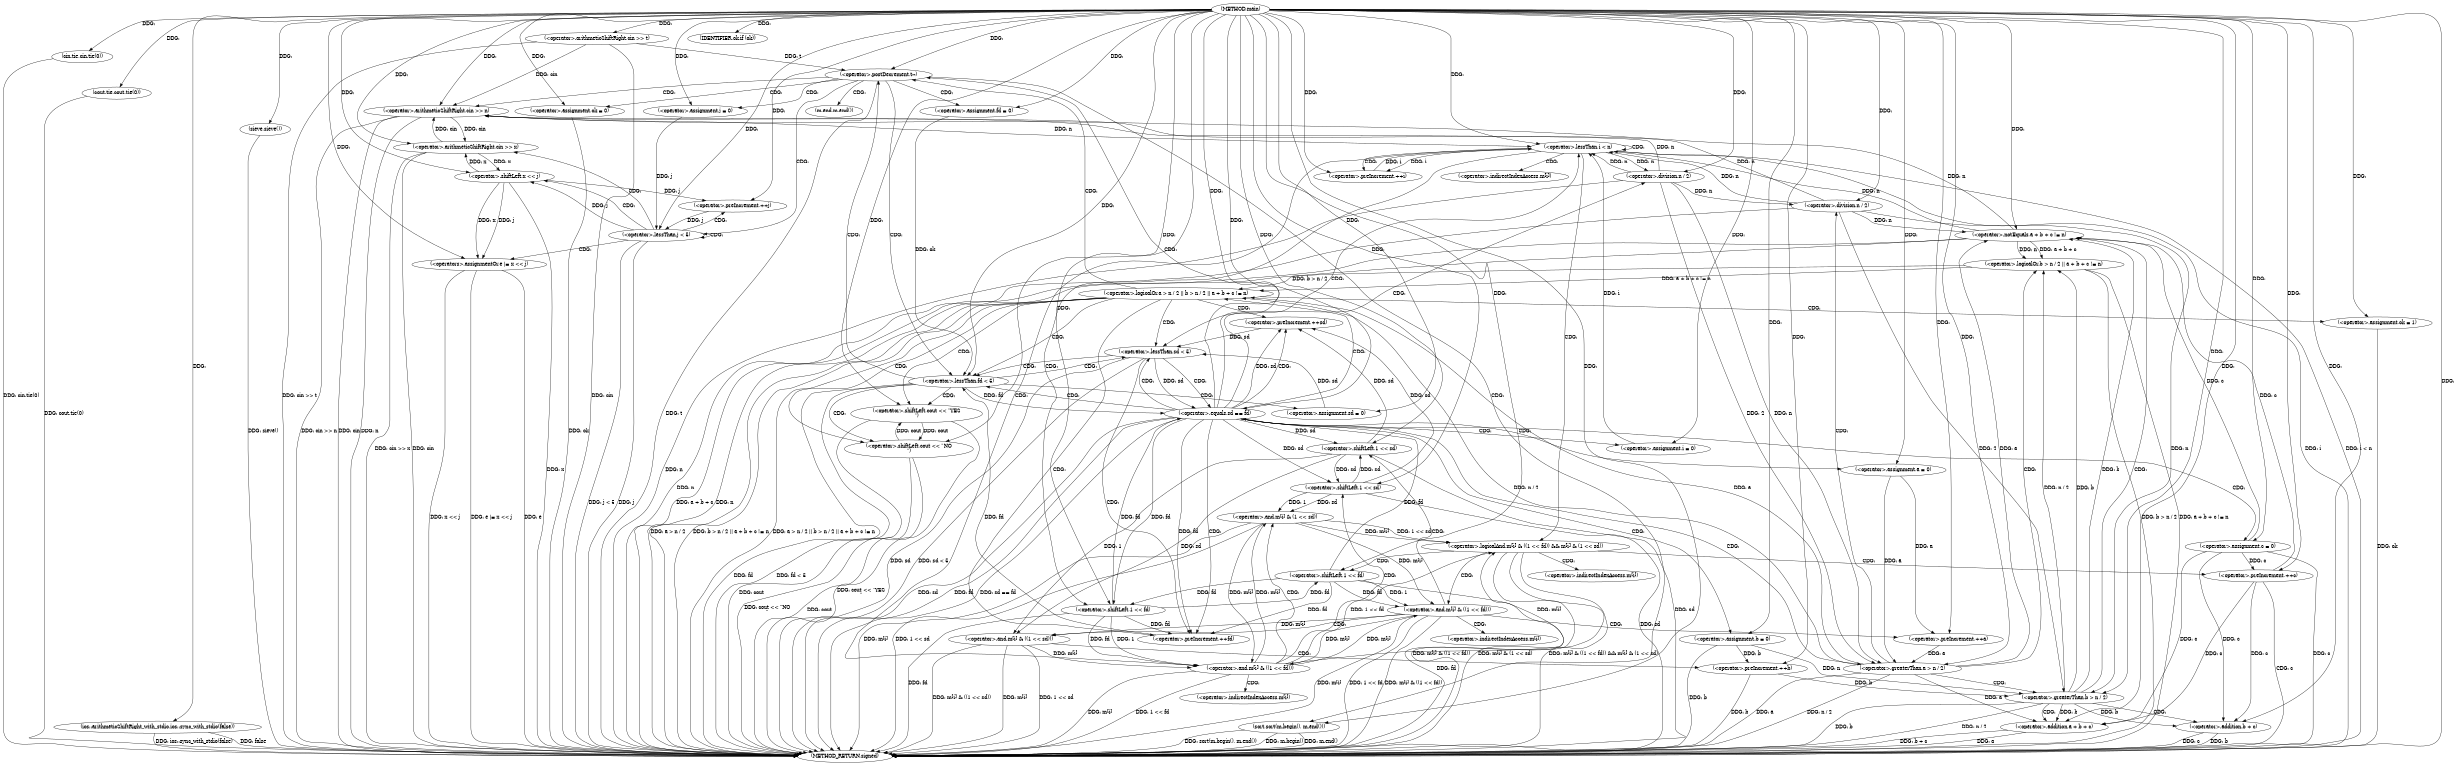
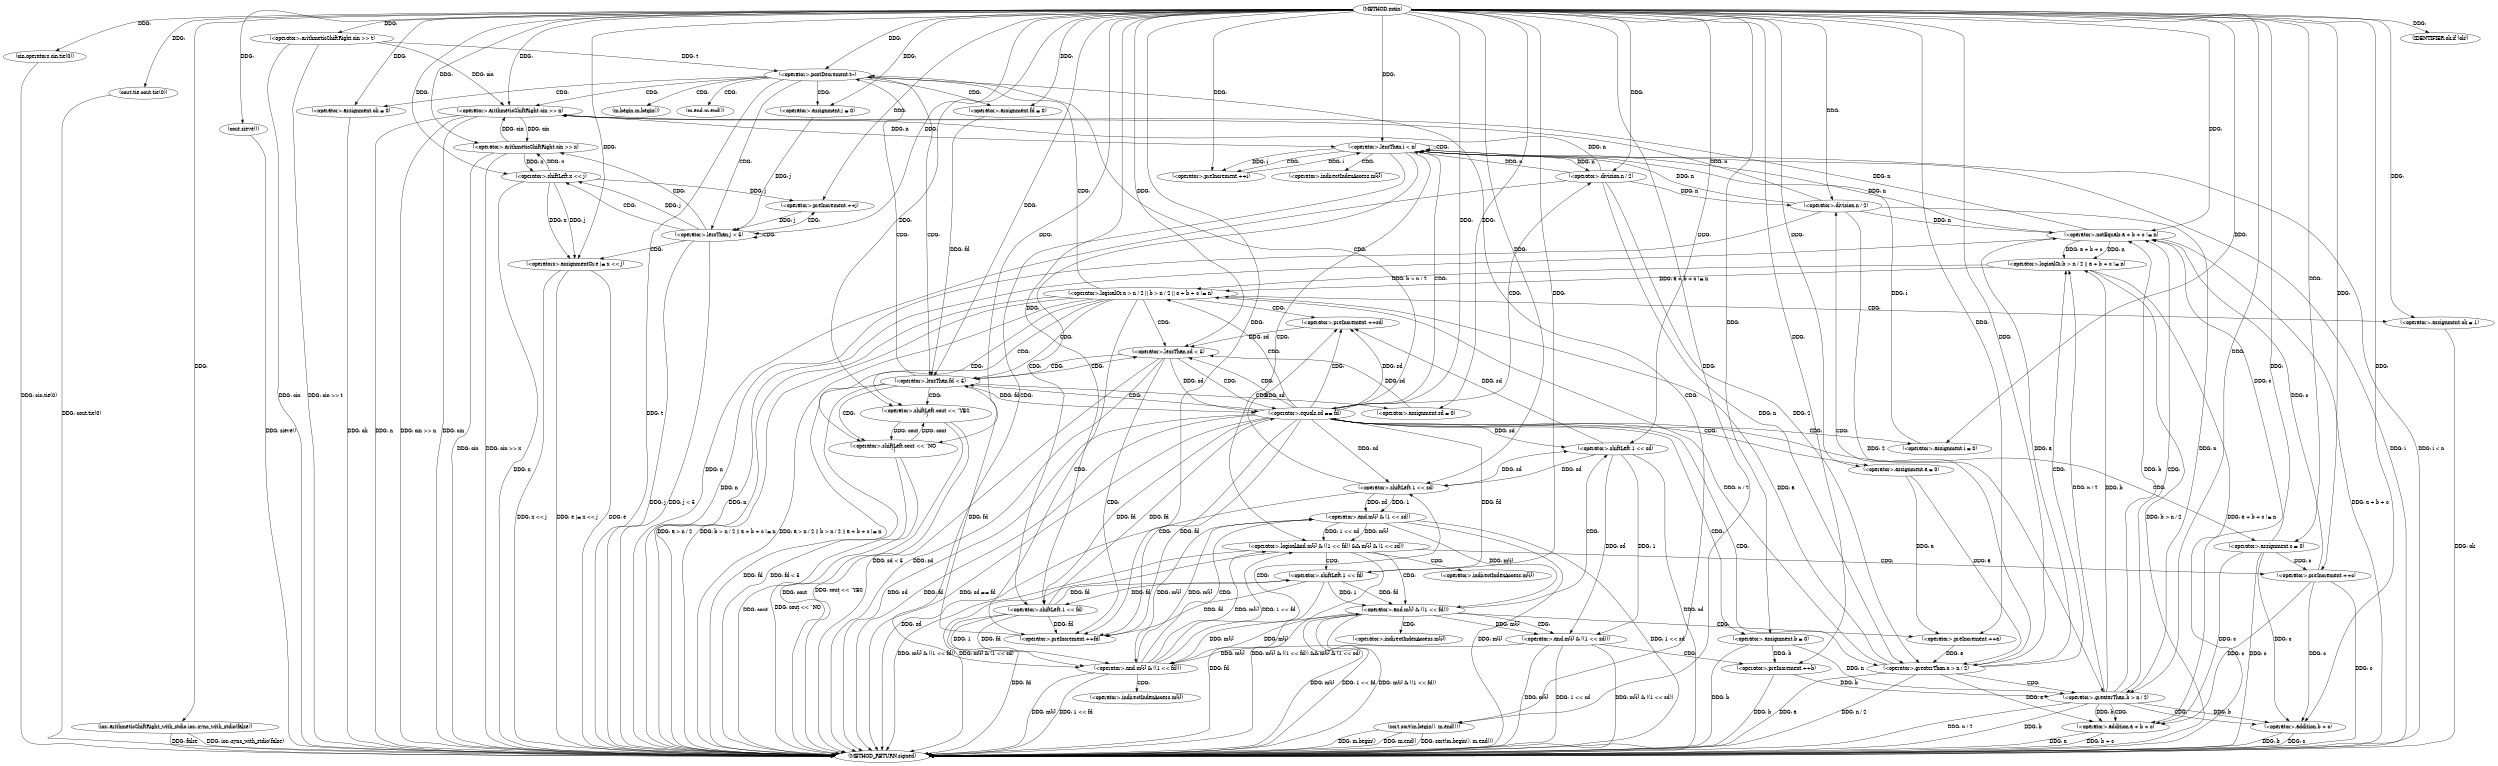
(82, 57) -> (45, 57)
none -> (636, 111)
(265, 129) -> (244, 129)
(925, 250) -> (960, 250)
(2442, 567) -> (1244, 241)
(2285, 669) -> (2364, 669)
